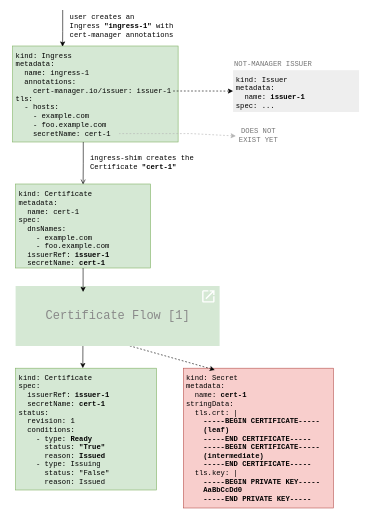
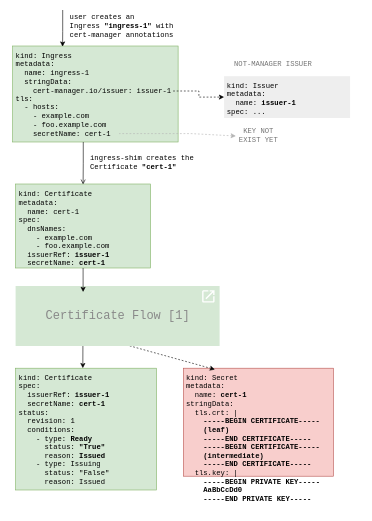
(296, 91) -> (287, 97)
(75, 95) -> (75, 95)
(259, 136) -> (259, 136)
(258, 438) -> (258, 422)
